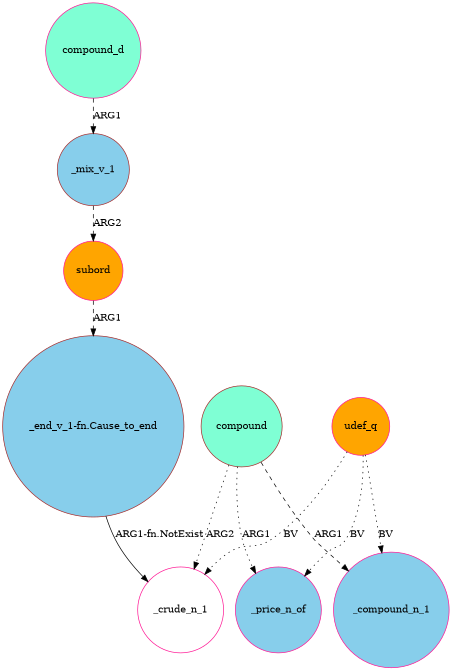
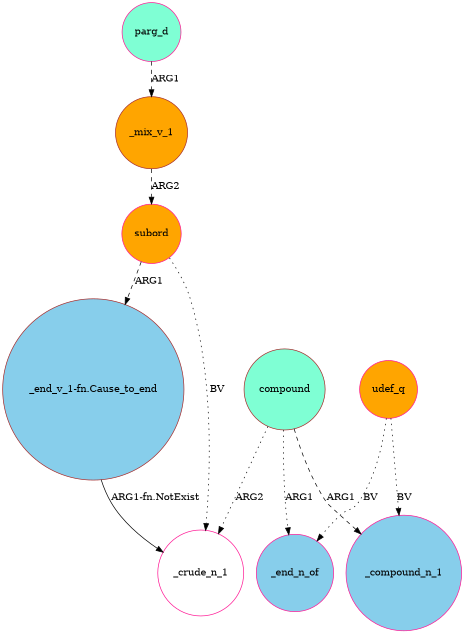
(93, 51) -> (152, 32)
(93, 170) -> (152, 133)
(289, 525) -> (207, 387)
(278, 610) -> (295, 573)
